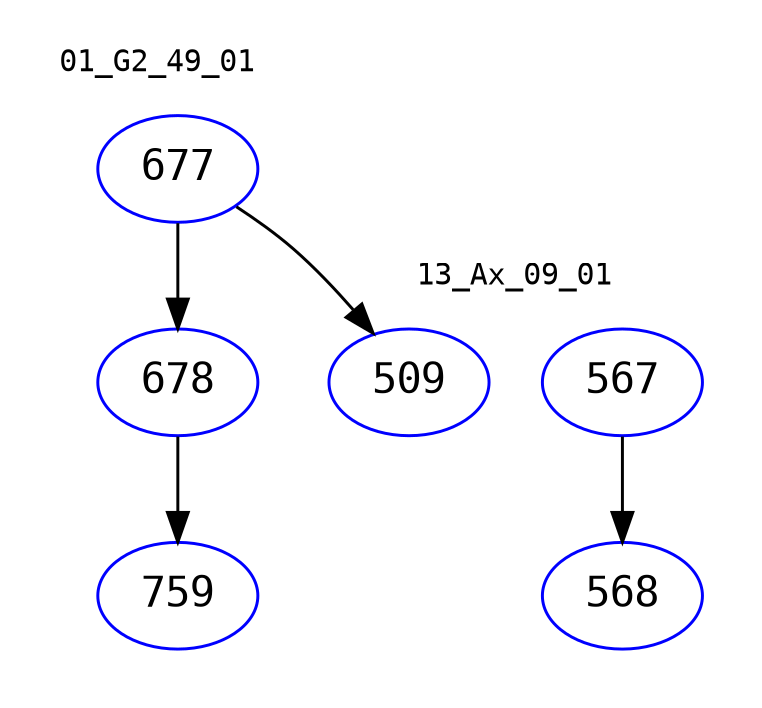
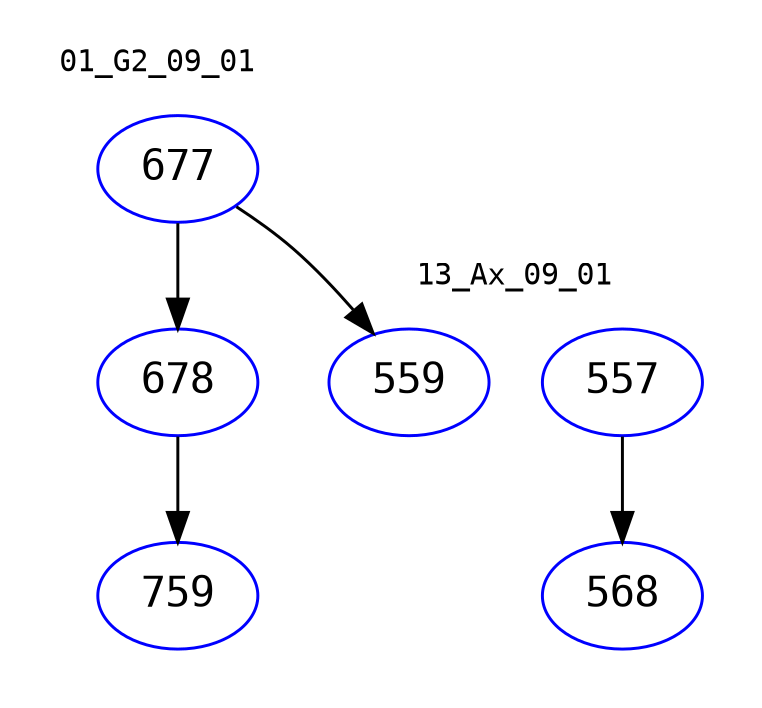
(159, 64) -> (159, 64)
(409, 382) -> (409, 382)
(622, 382) -> (622, 382)
